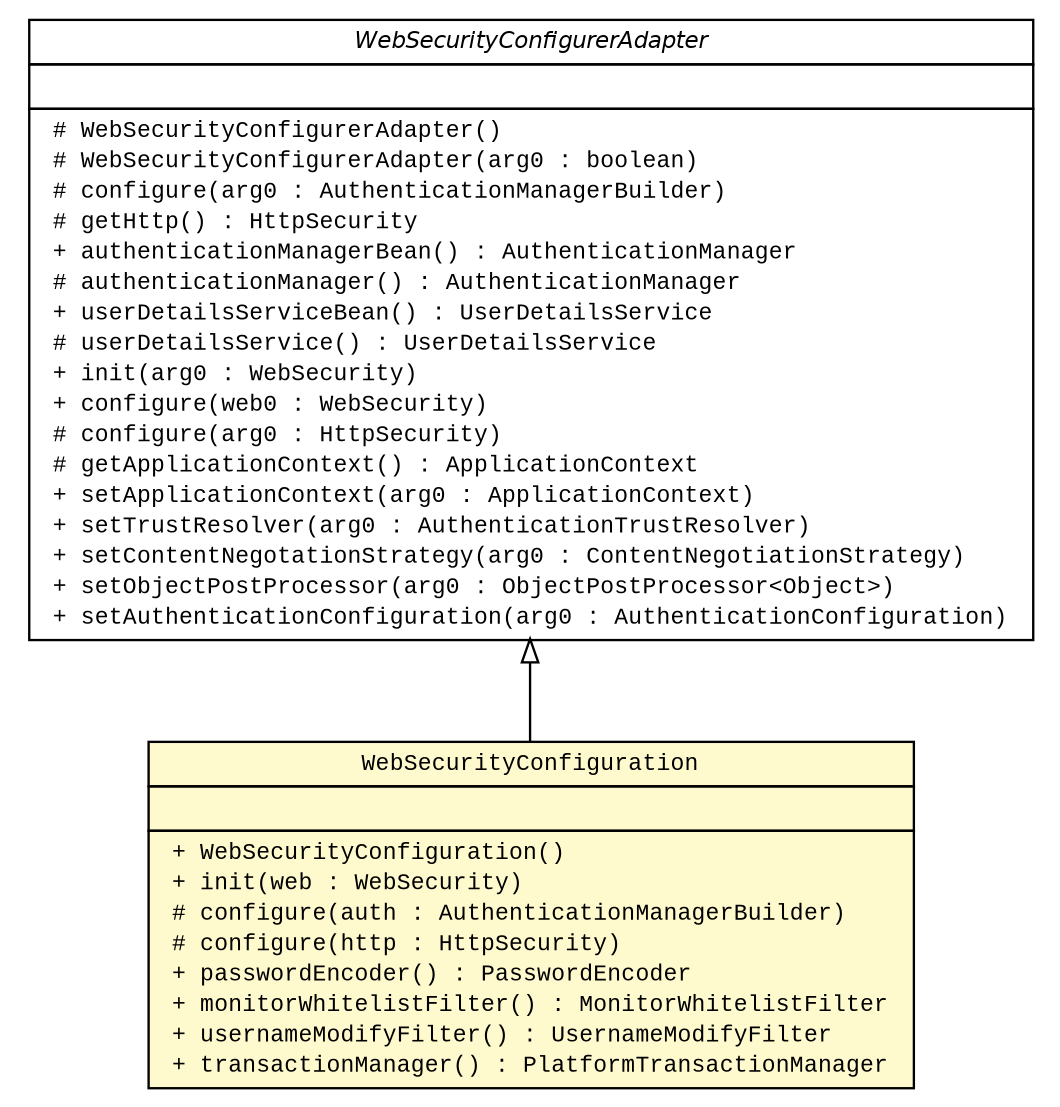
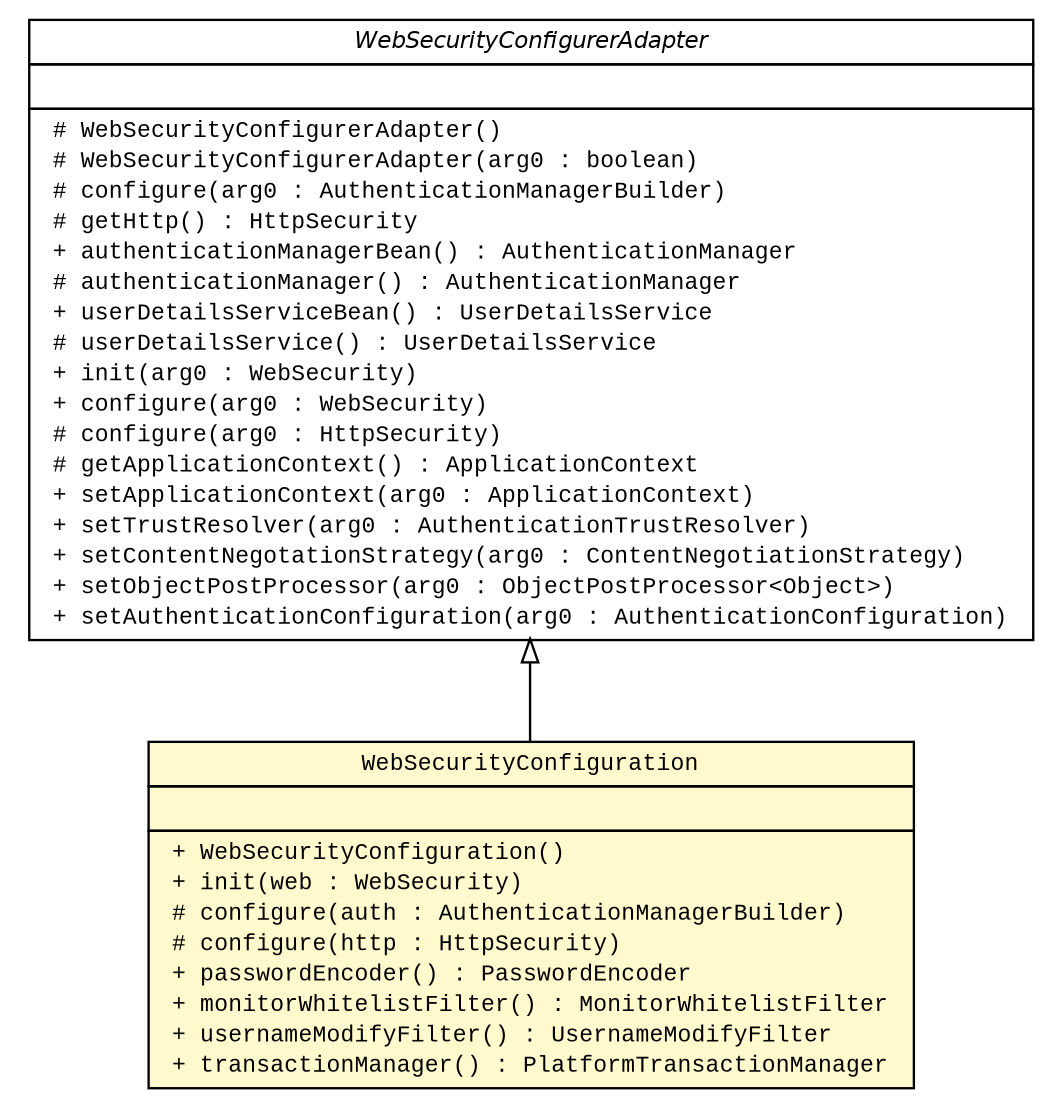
(271, 404) -> (271, 404)
